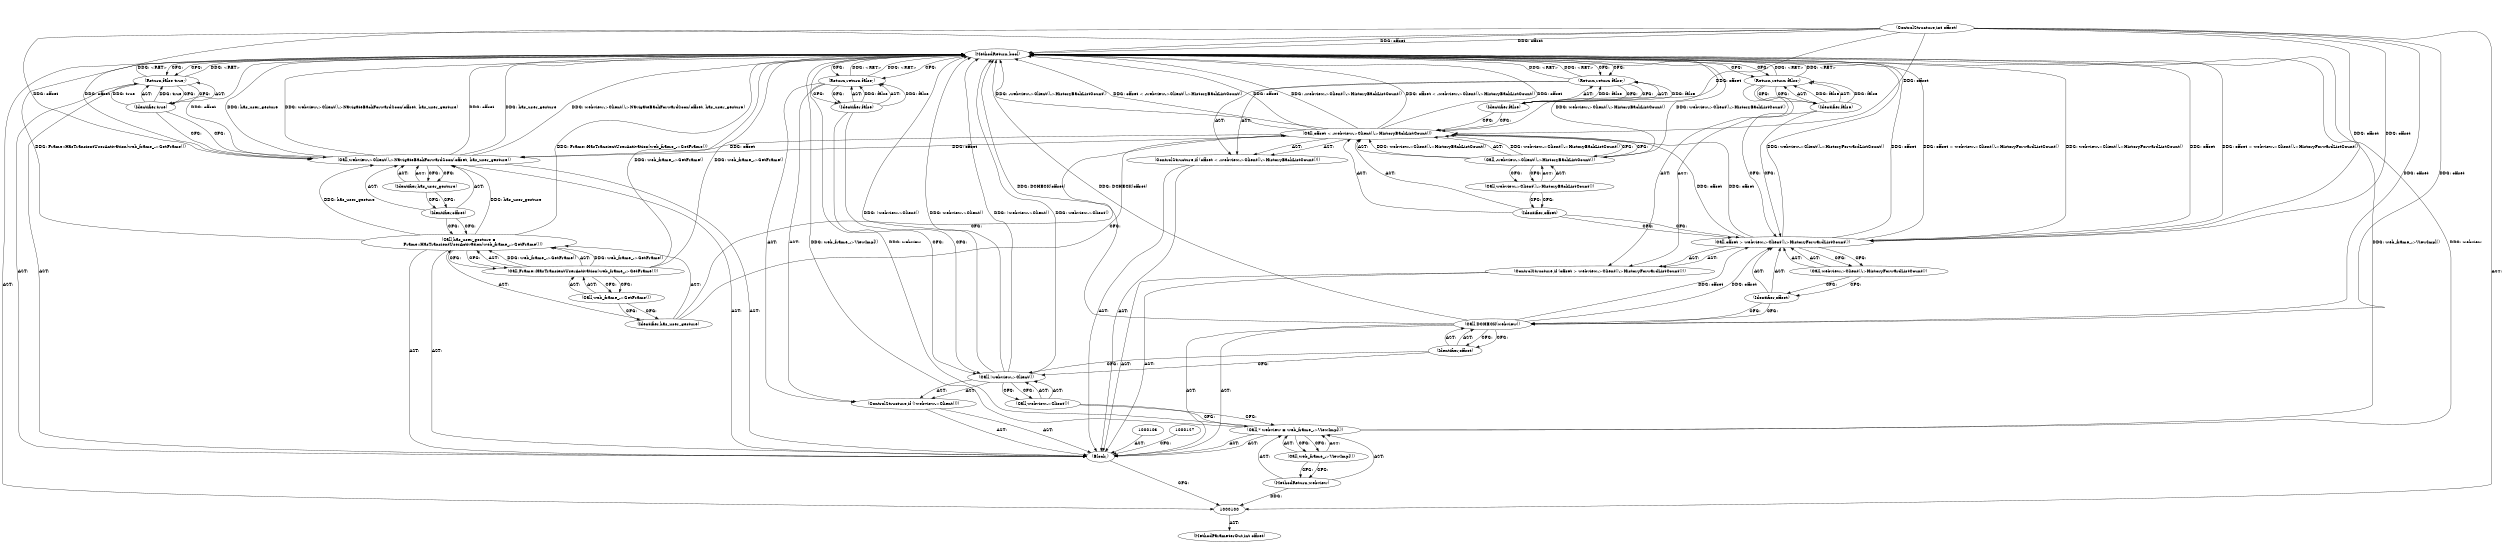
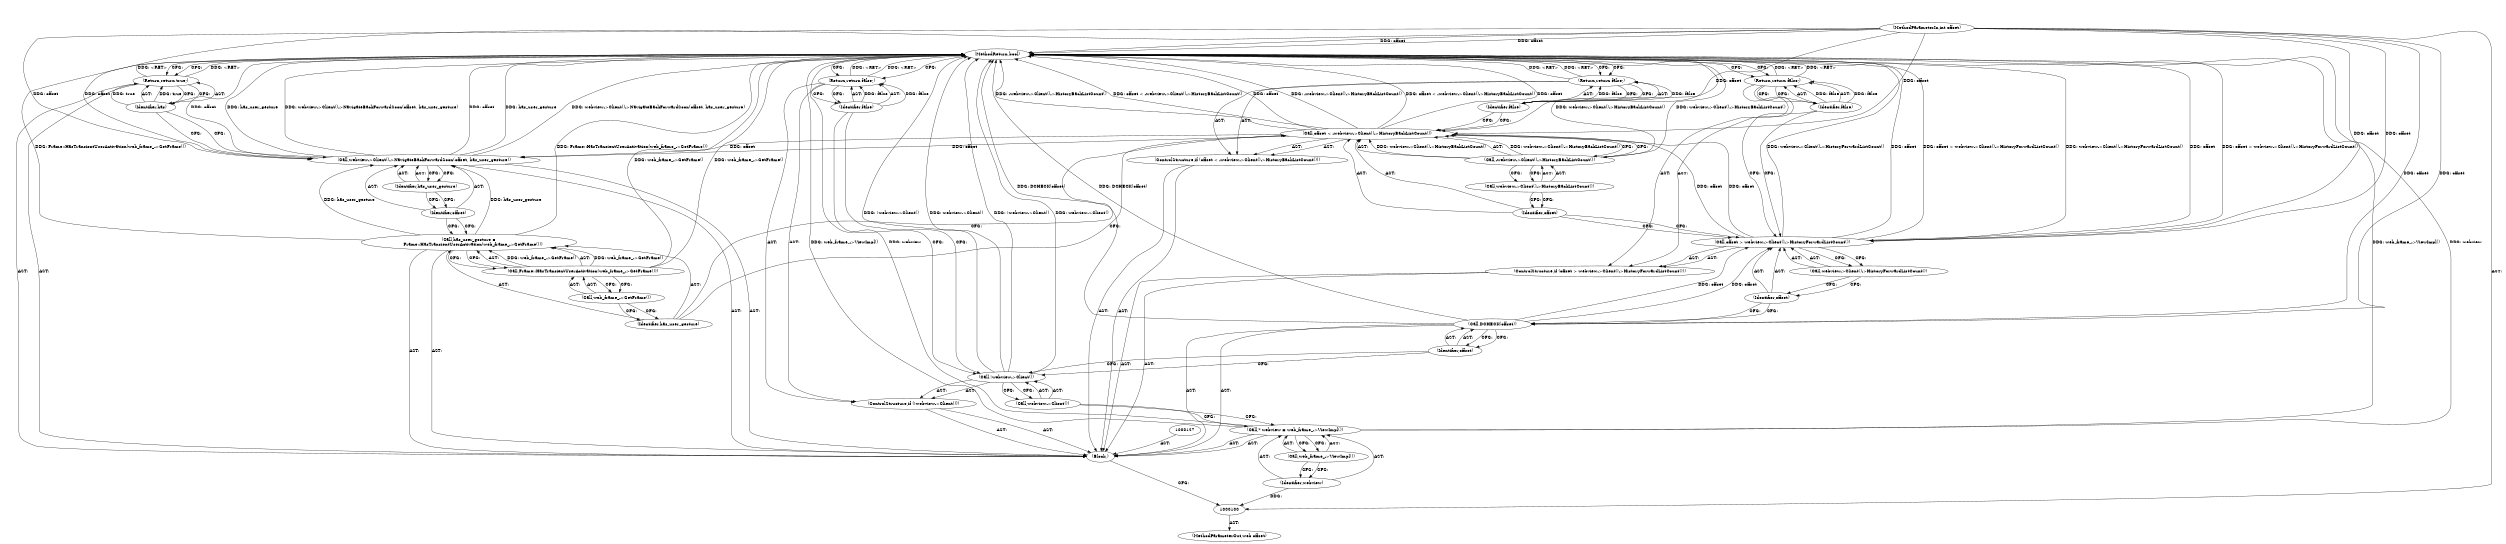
(1927, 28) -> (1927, 28)
(166, 81) -> (166, 81)
(151, 107) -> (151, 107)
(1493, 324) -> (1493, 324)
(3, 415) -> none
(1148, 430) -> none
(1166, 443) -> (1166, 443)
(1302, 483) -> (1302, 483)
(1229, 536) -> (1229, 536)
